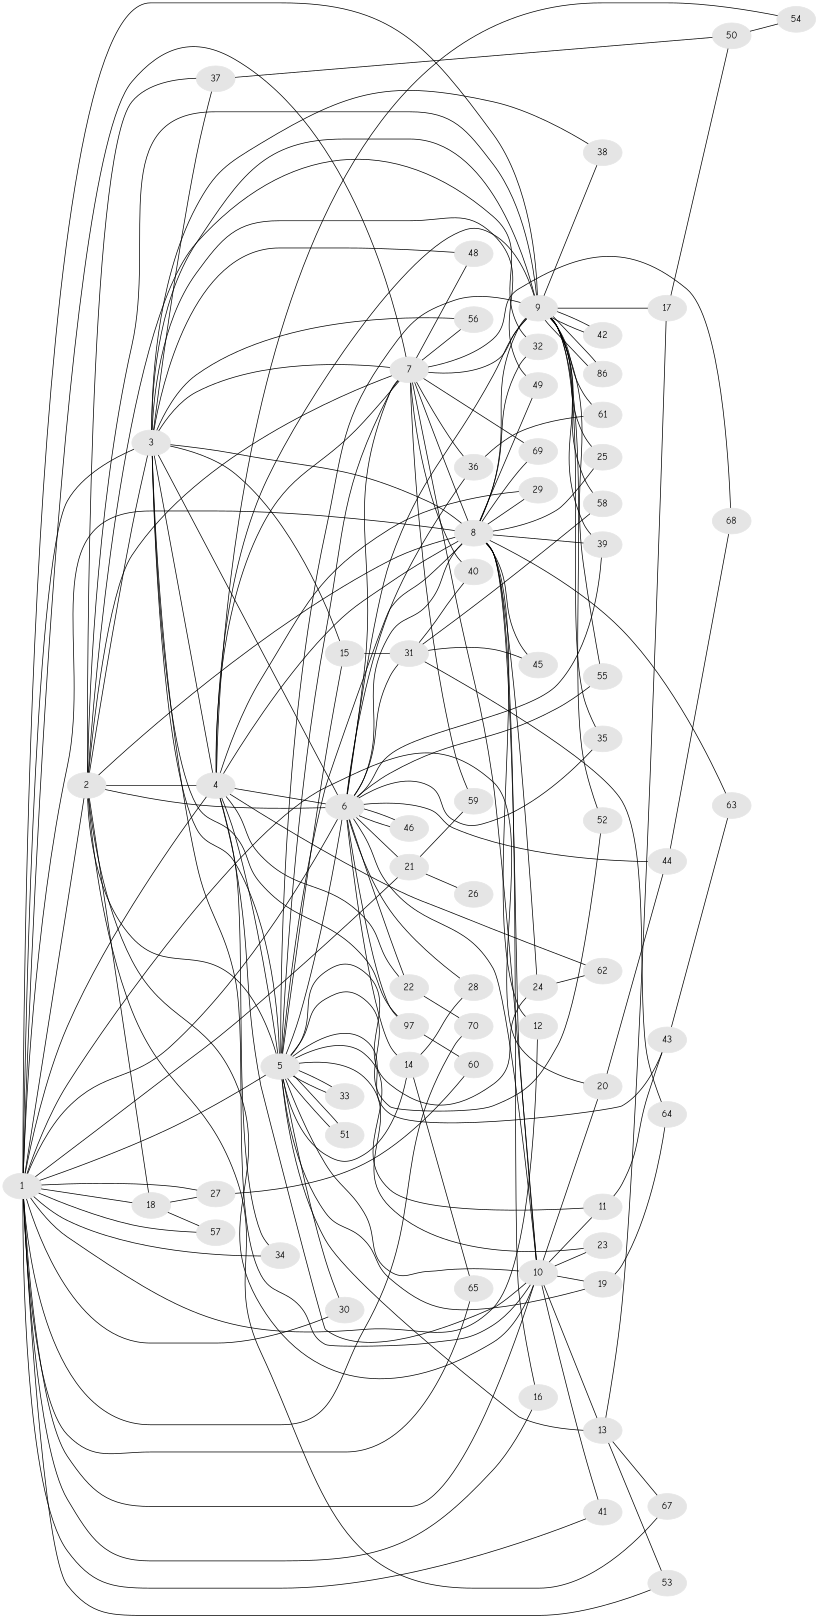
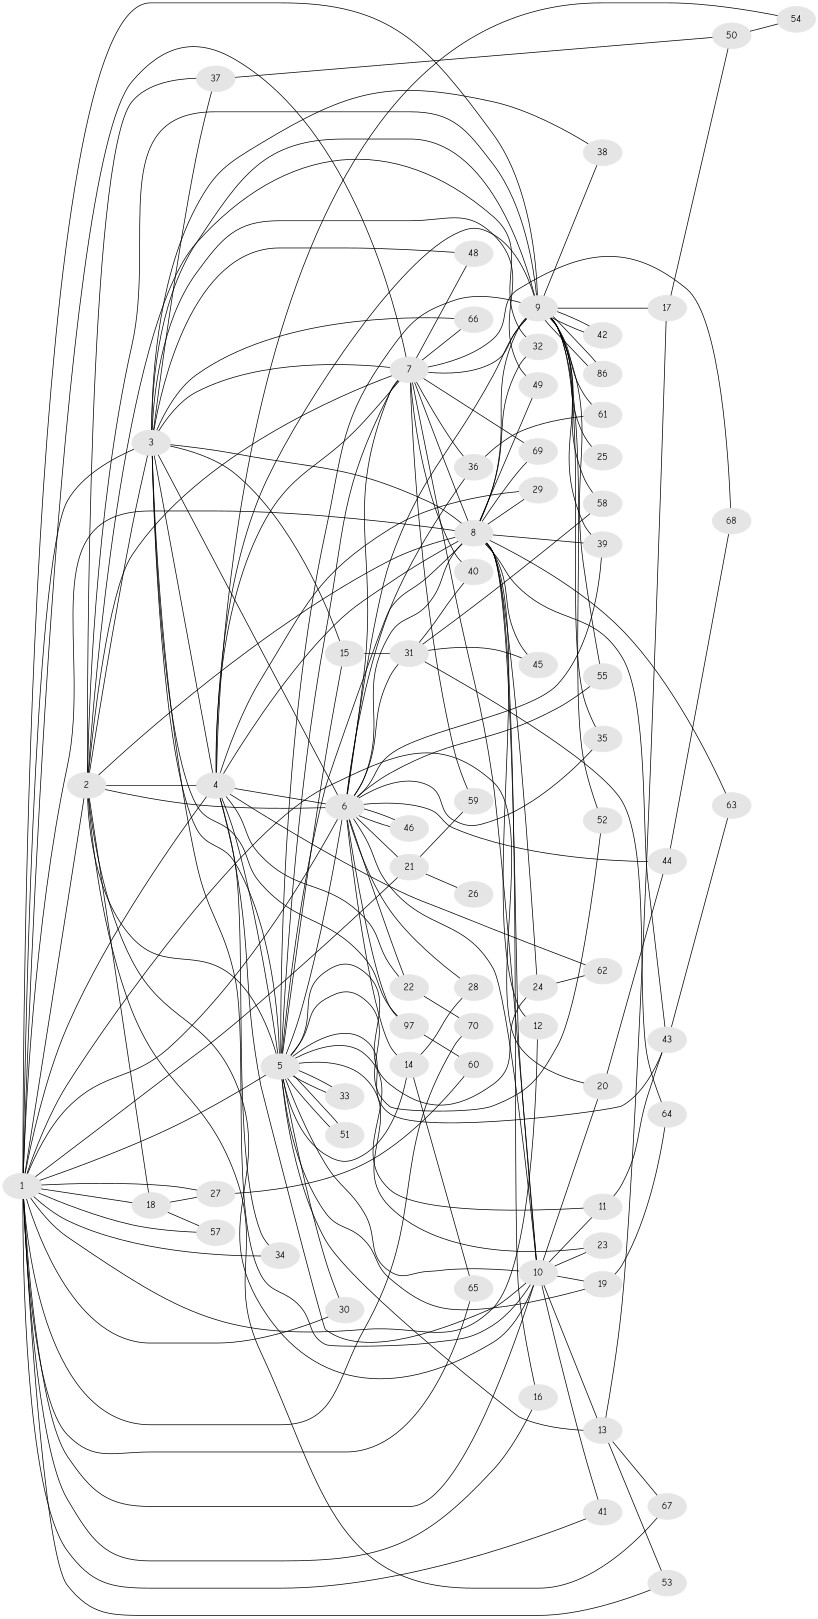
(474, 320) -> (474, 320)
(551, 513) -> (641, 750)
